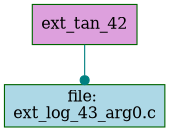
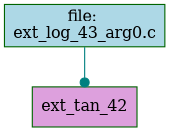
(85, 60) -> (85, 63)
